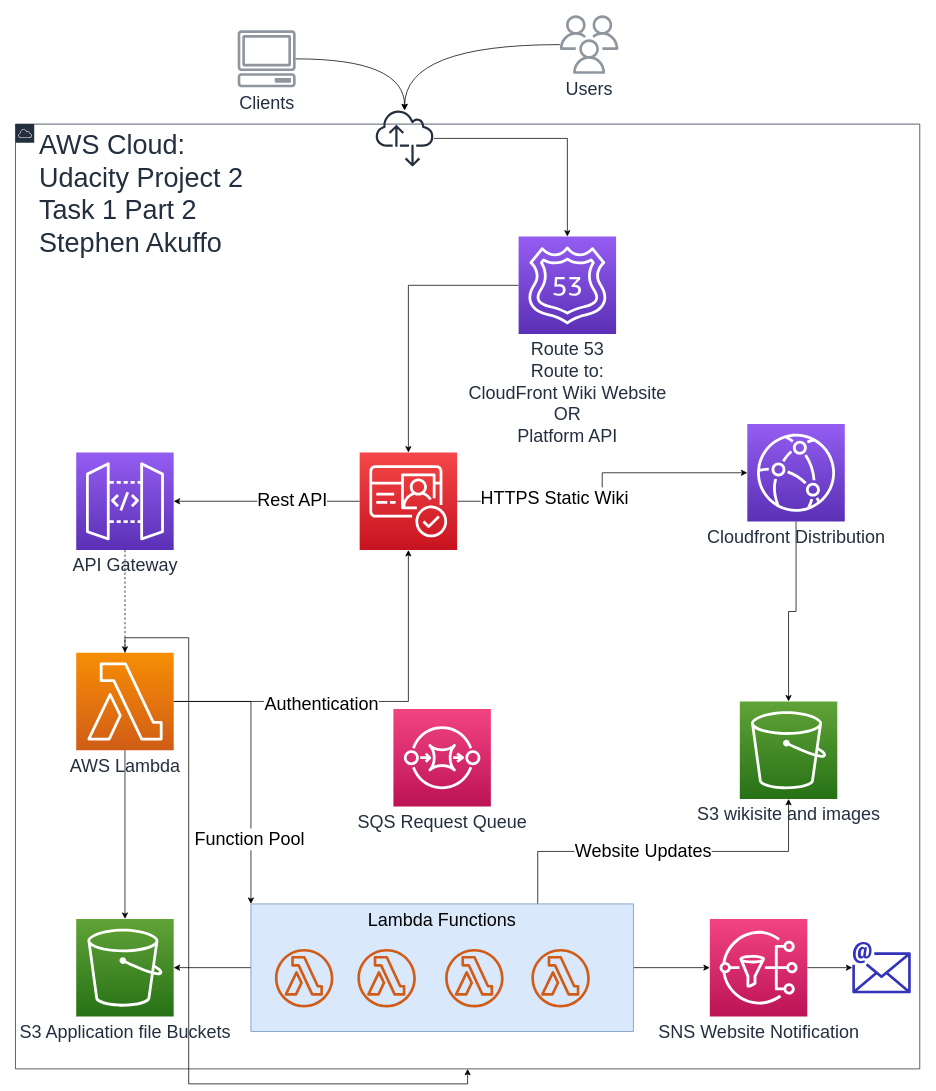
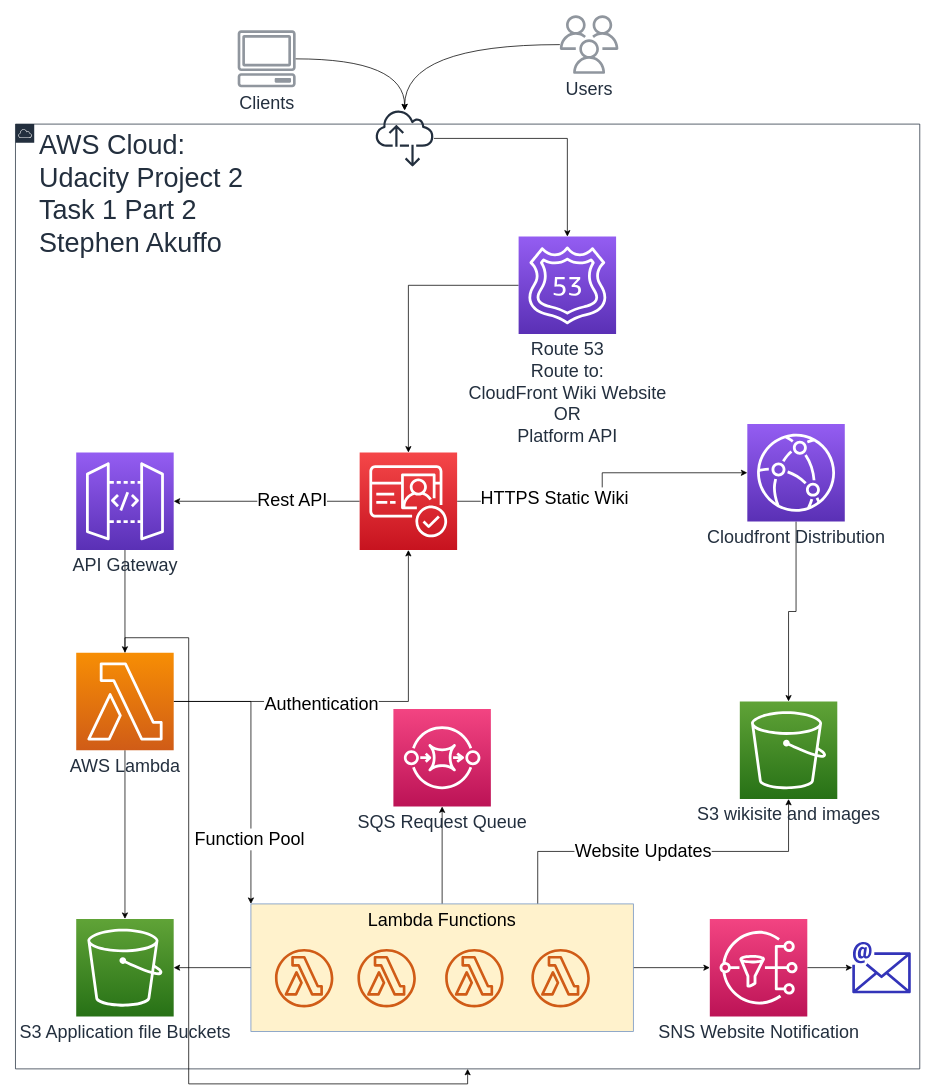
(125, 593) -> (125, 593)
none -> (442, 813)
(442, 968) -> (442, 968)
